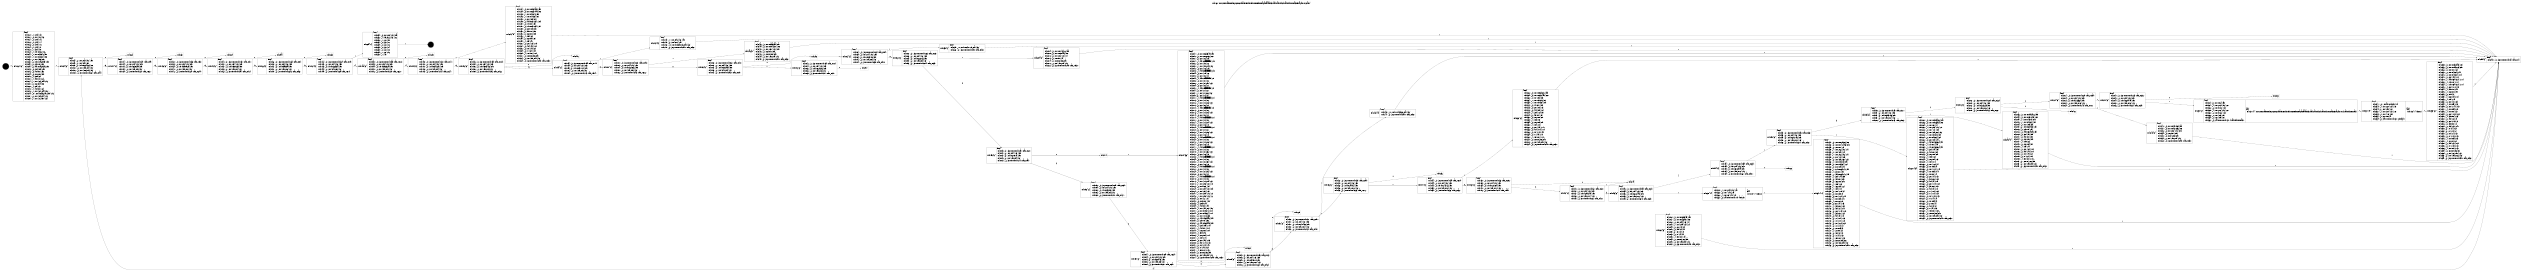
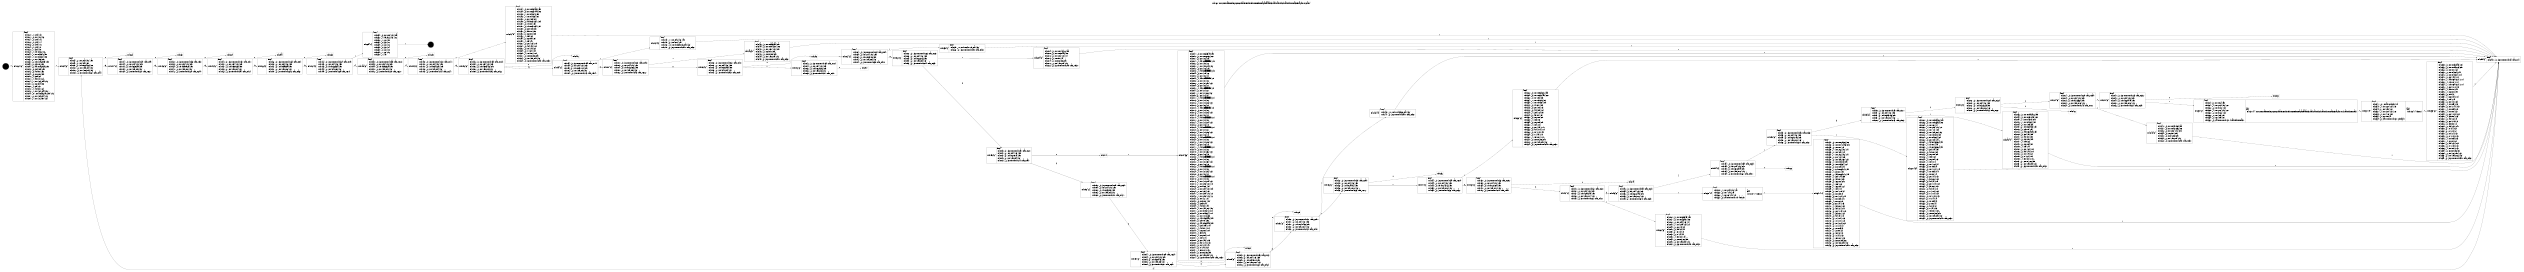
(1616, 184) -> (1628, 211)
